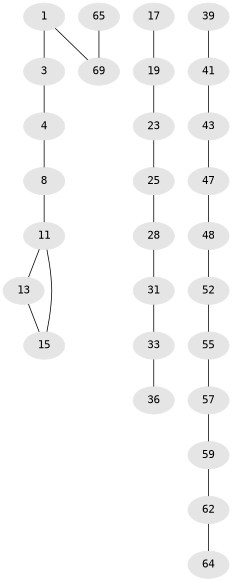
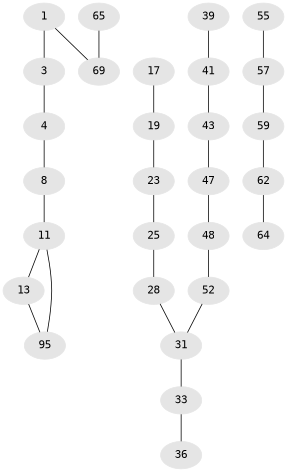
(209, 318) -> (195, 318)
(44, 346) -> (45, 346)
